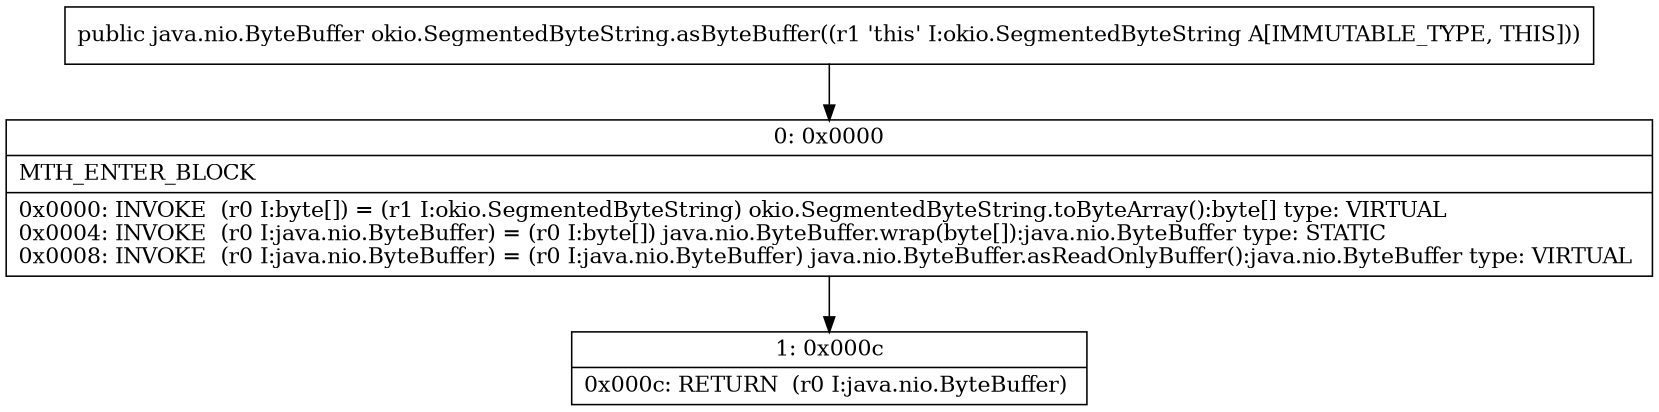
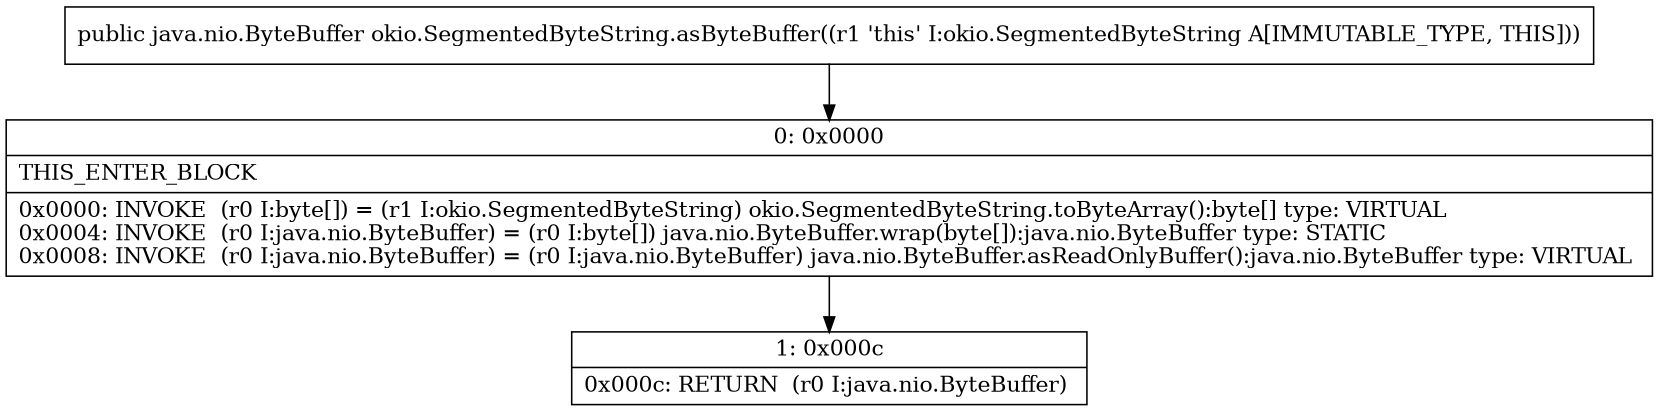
(138, 173) -> (138, 173)
